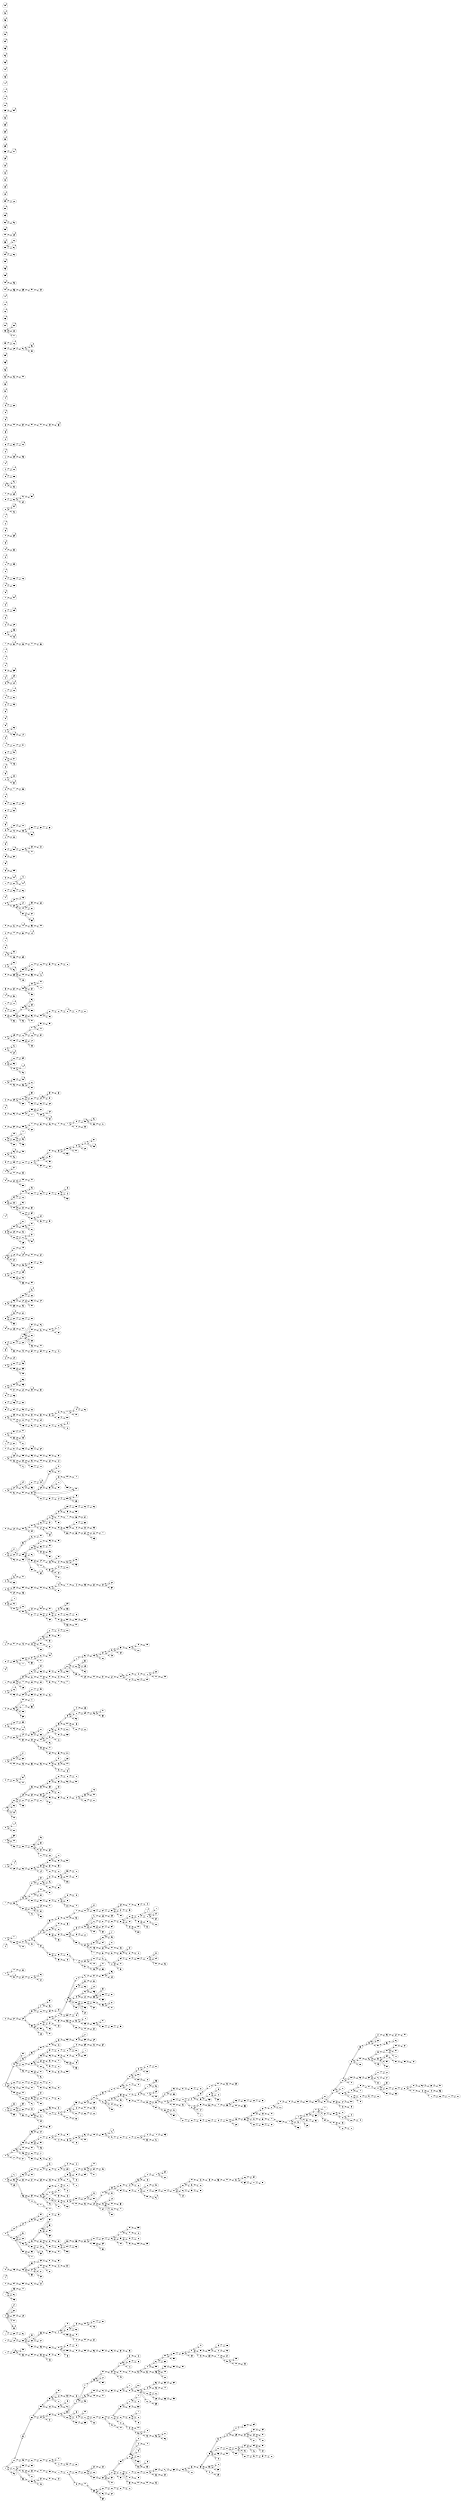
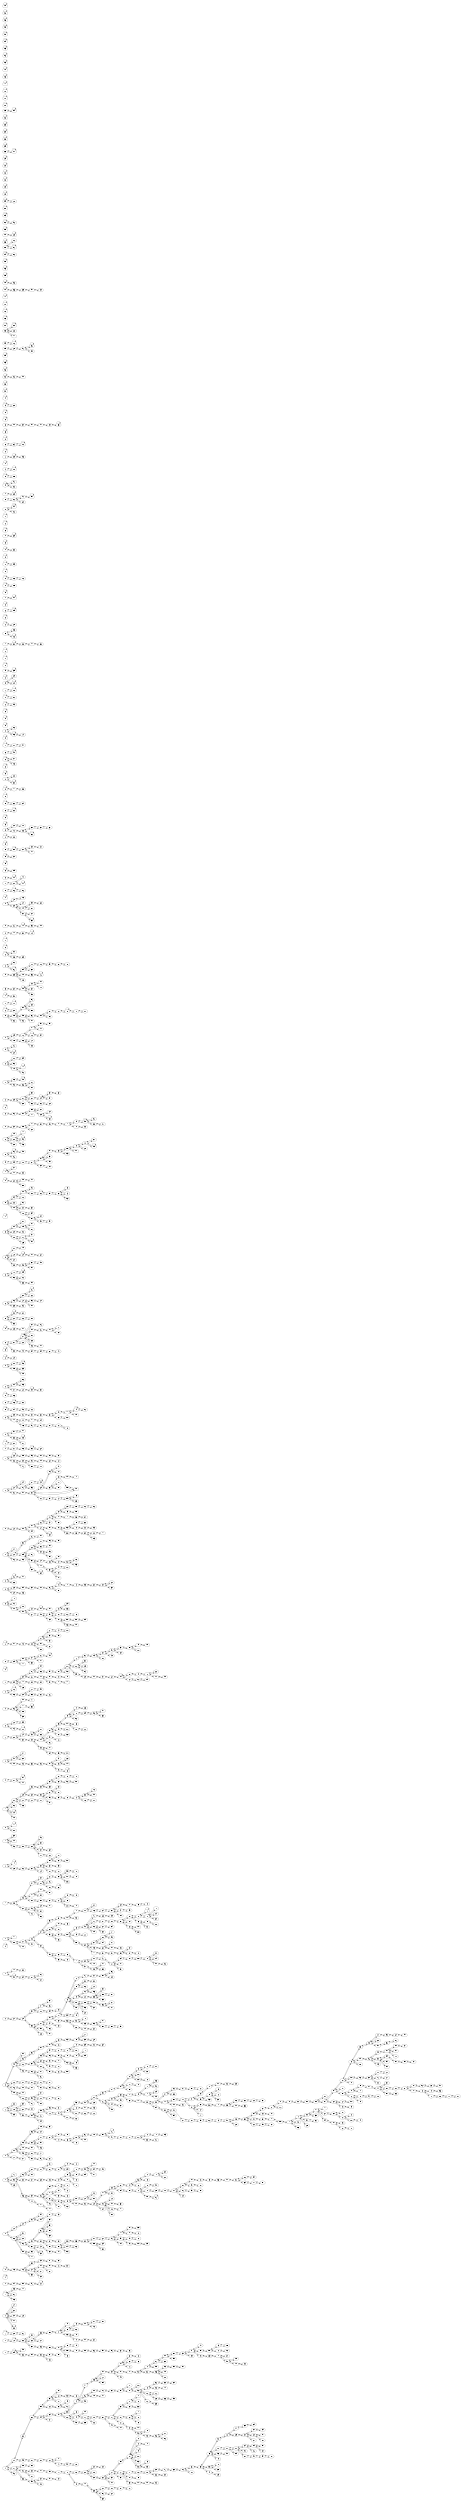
(67, 1423) -> none
